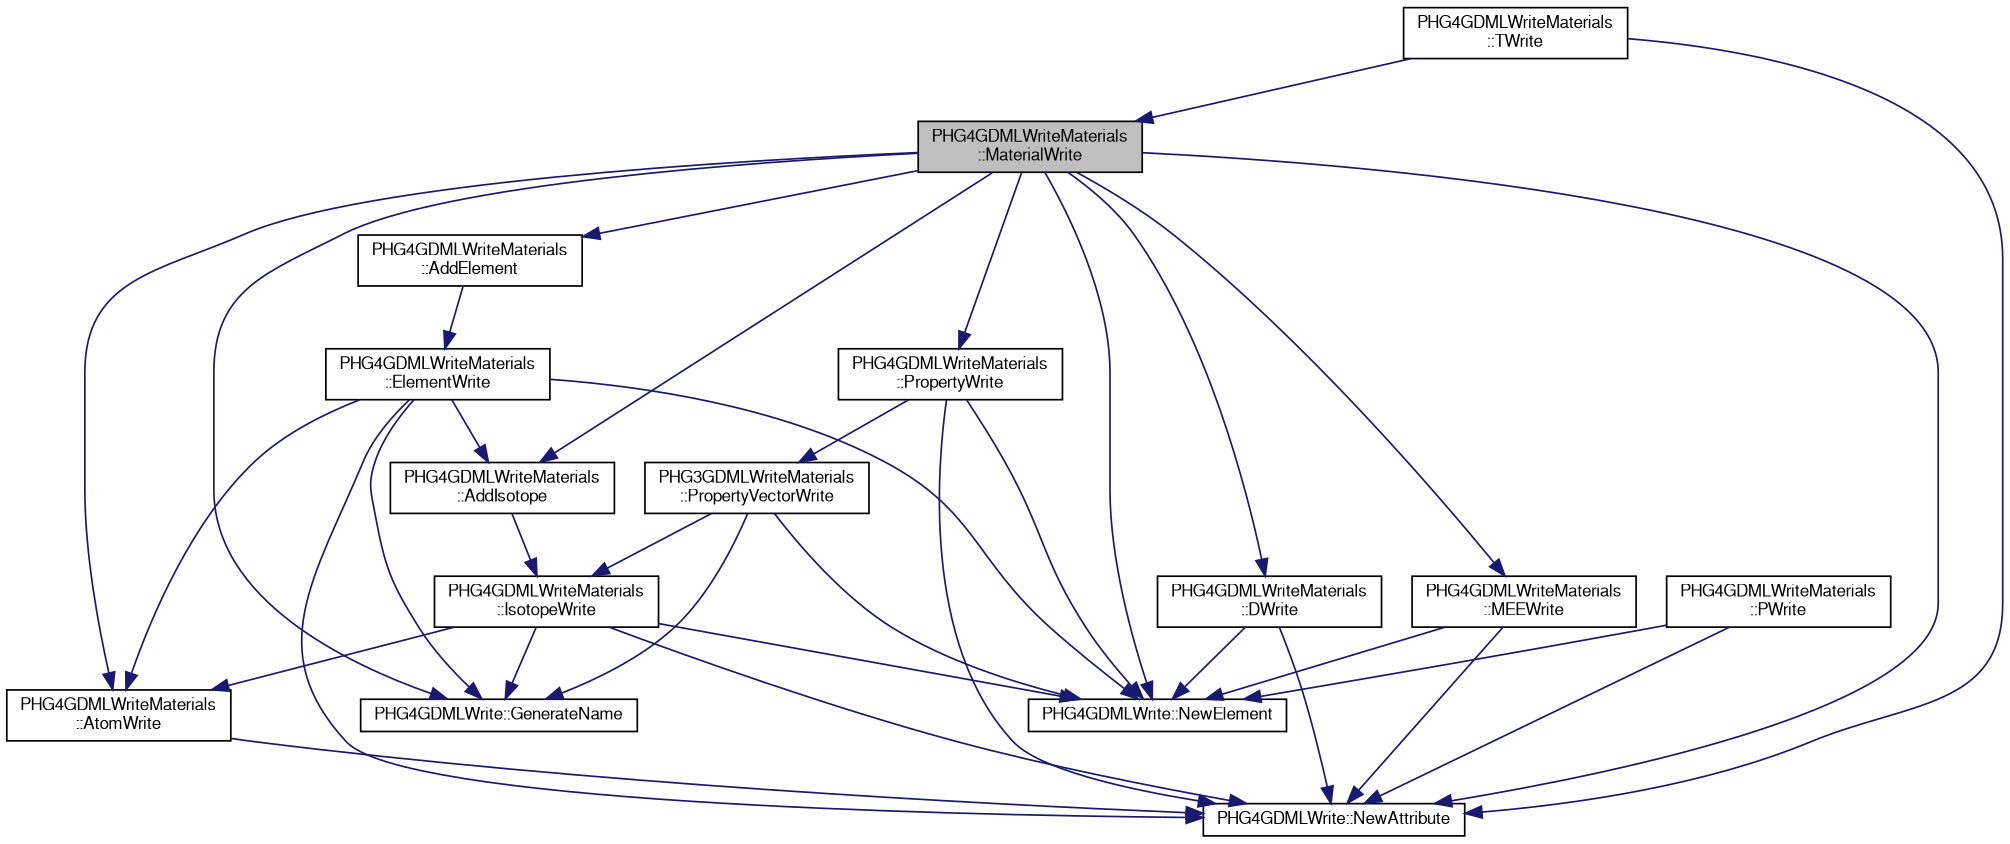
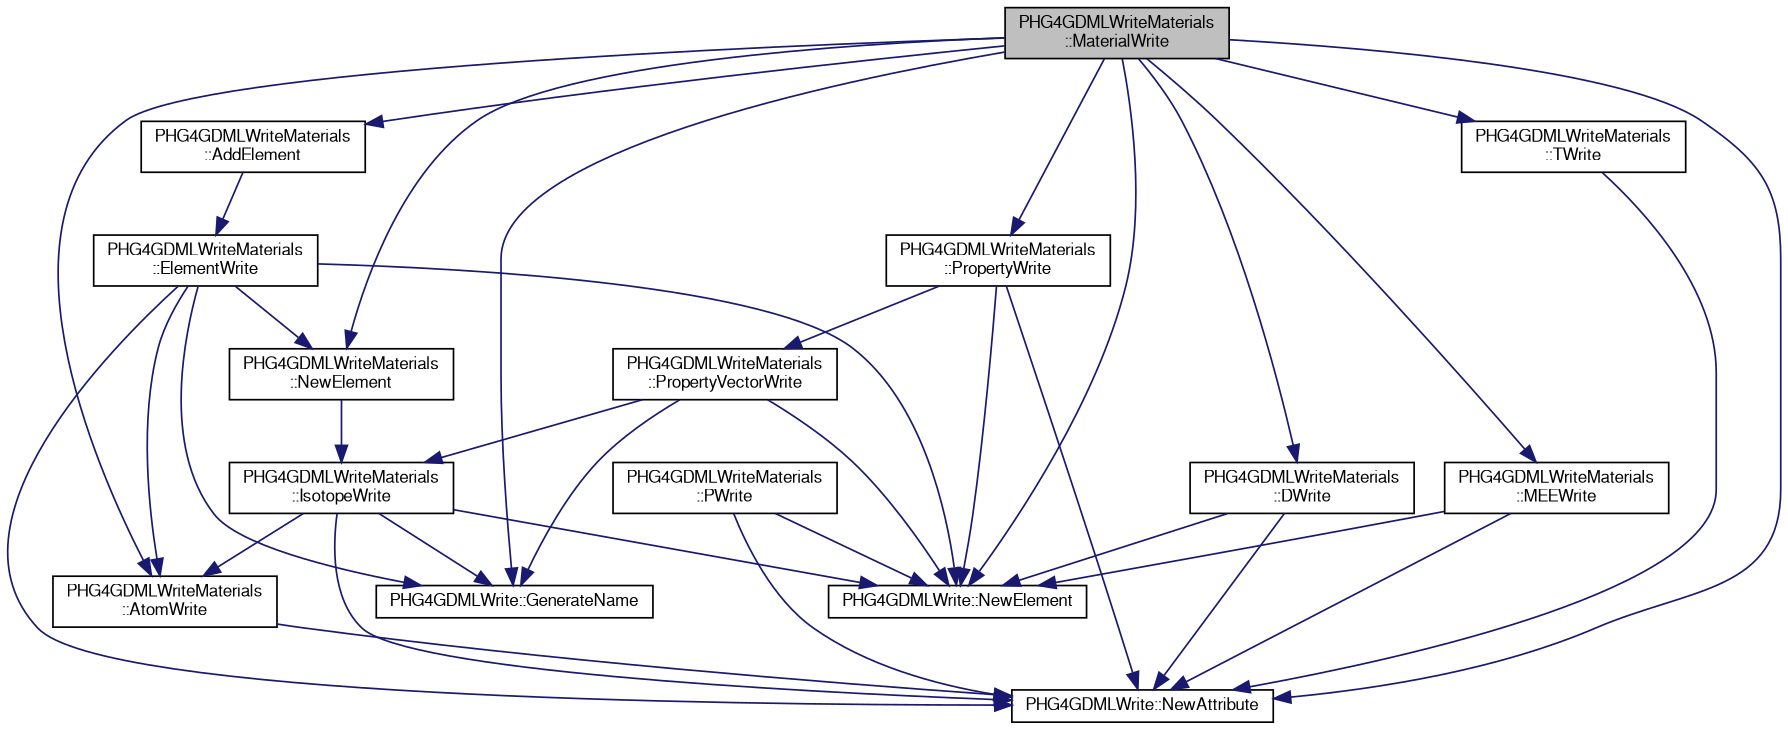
(1282, 88) -> (1337, 88)
(502, 488) -> (341, 374)
(757, 488) -> (725, 374)
